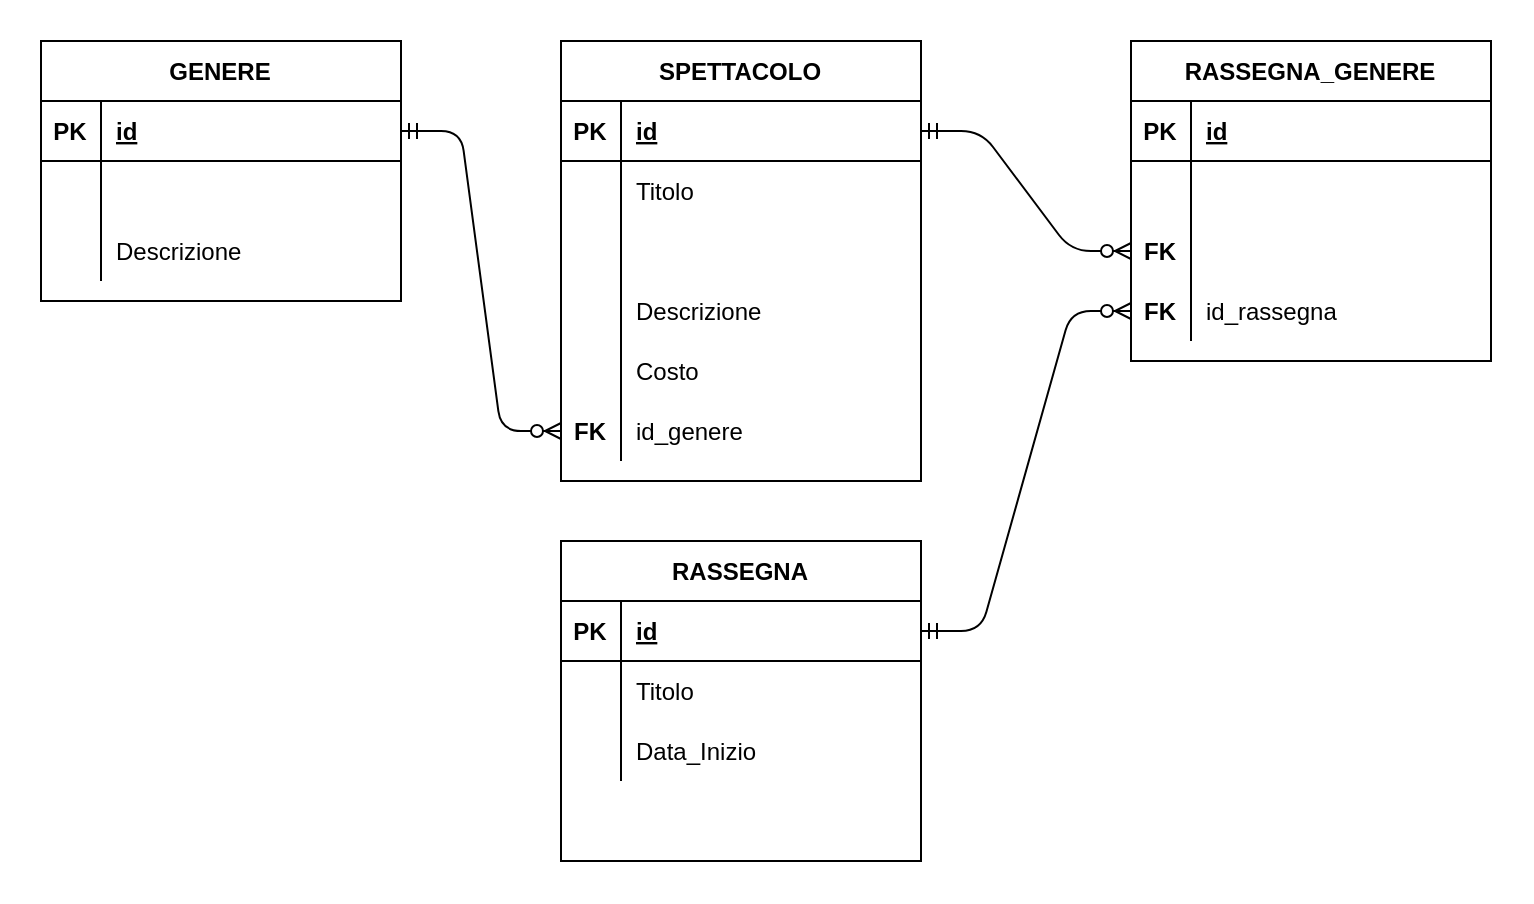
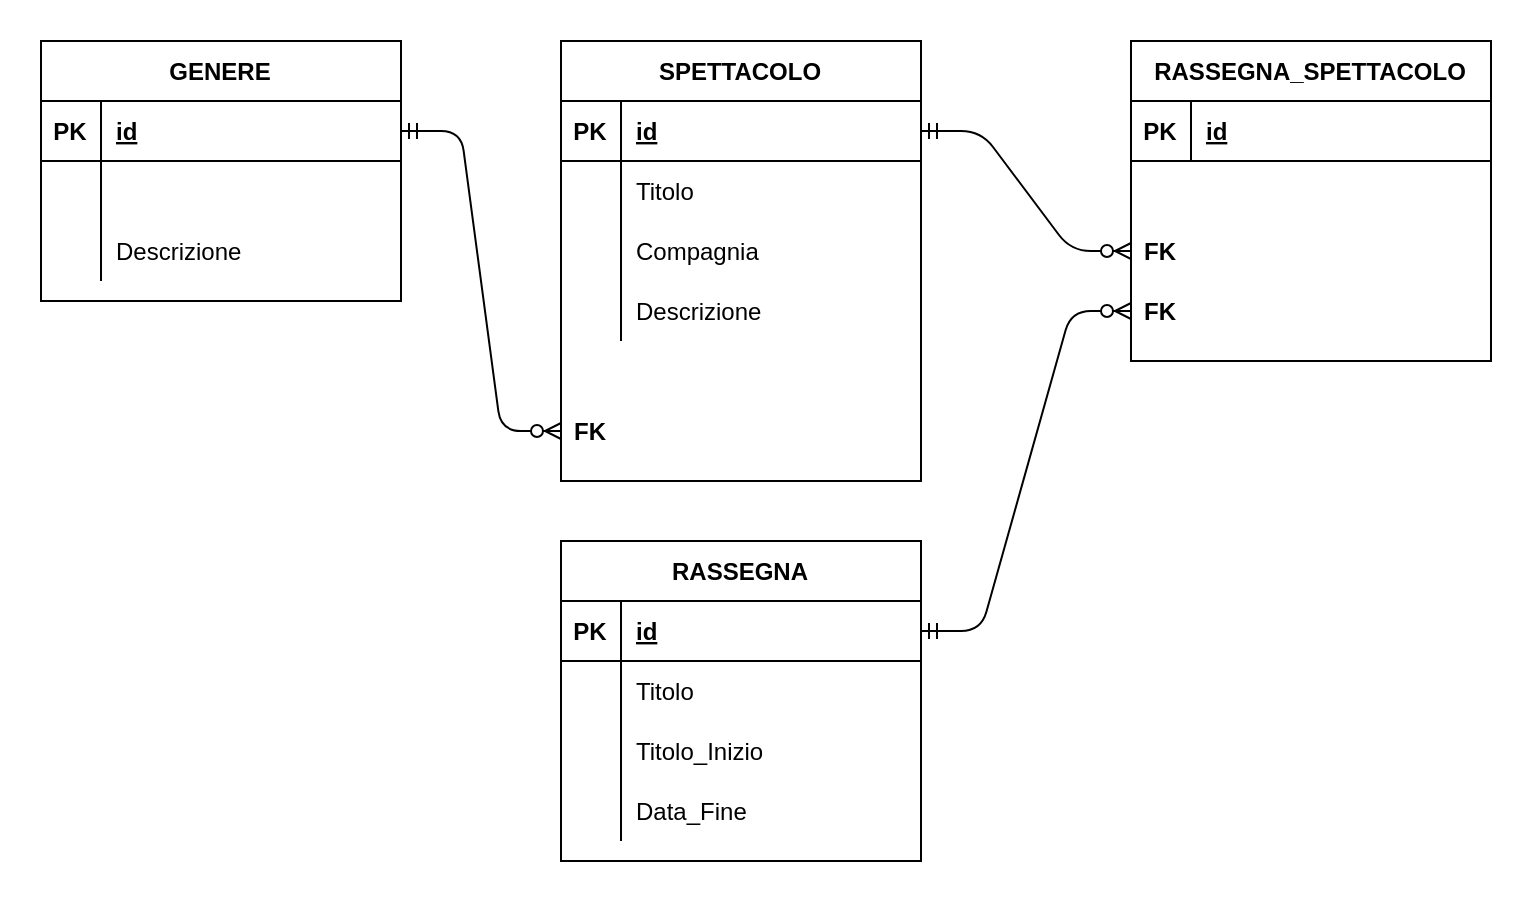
(1310, 72) -> (1310, 72)
none -> (771, 251)
(1341, 311) -> none
(771, 371) -> none
(771, 431) -> none
(704, 752) -> (711, 752)
none -> (771, 811)
